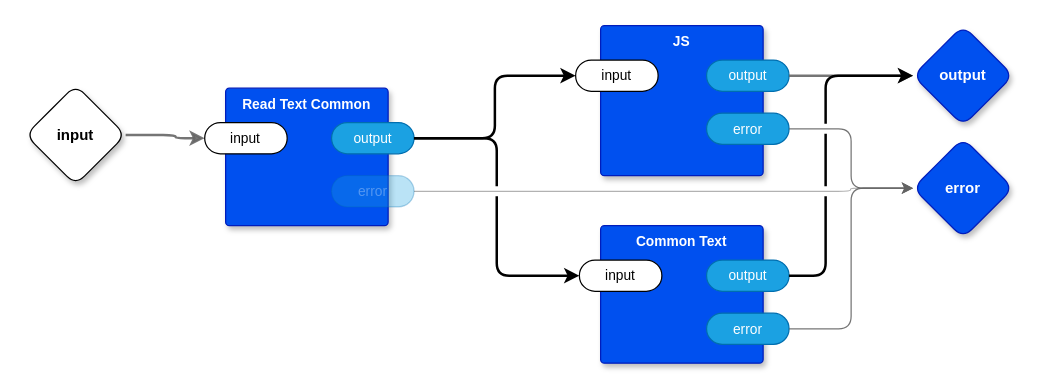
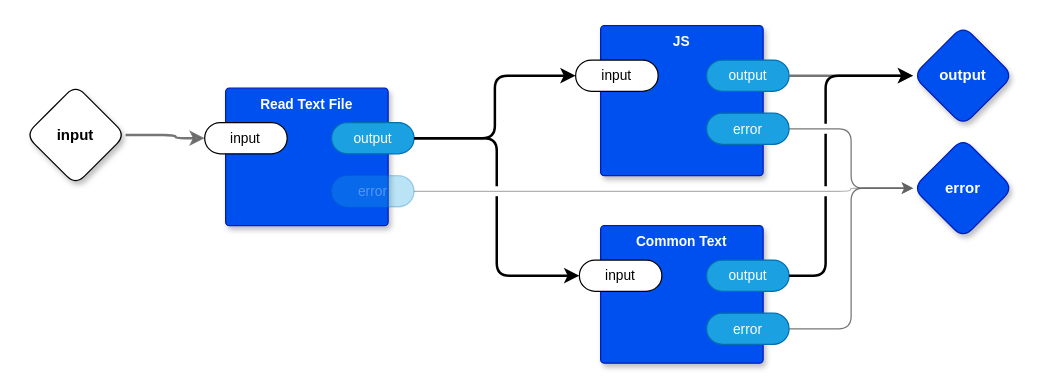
(307, 105) -> (307, 105)
